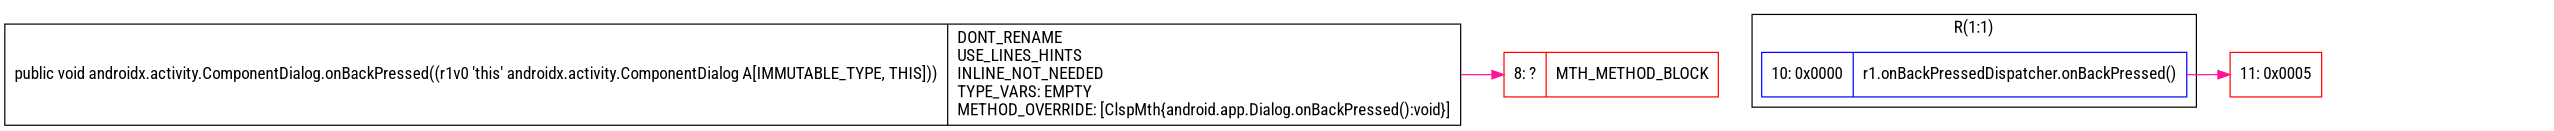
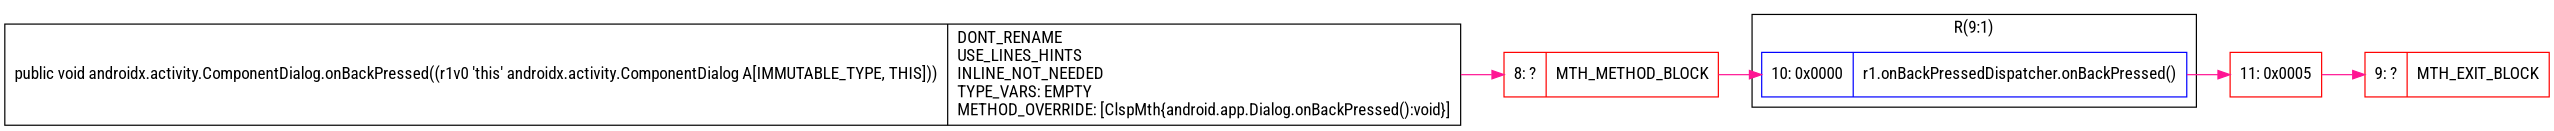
(1974, 28) -> (1974, 28)
none -> (1734, 75)
none -> (2457, 75)
